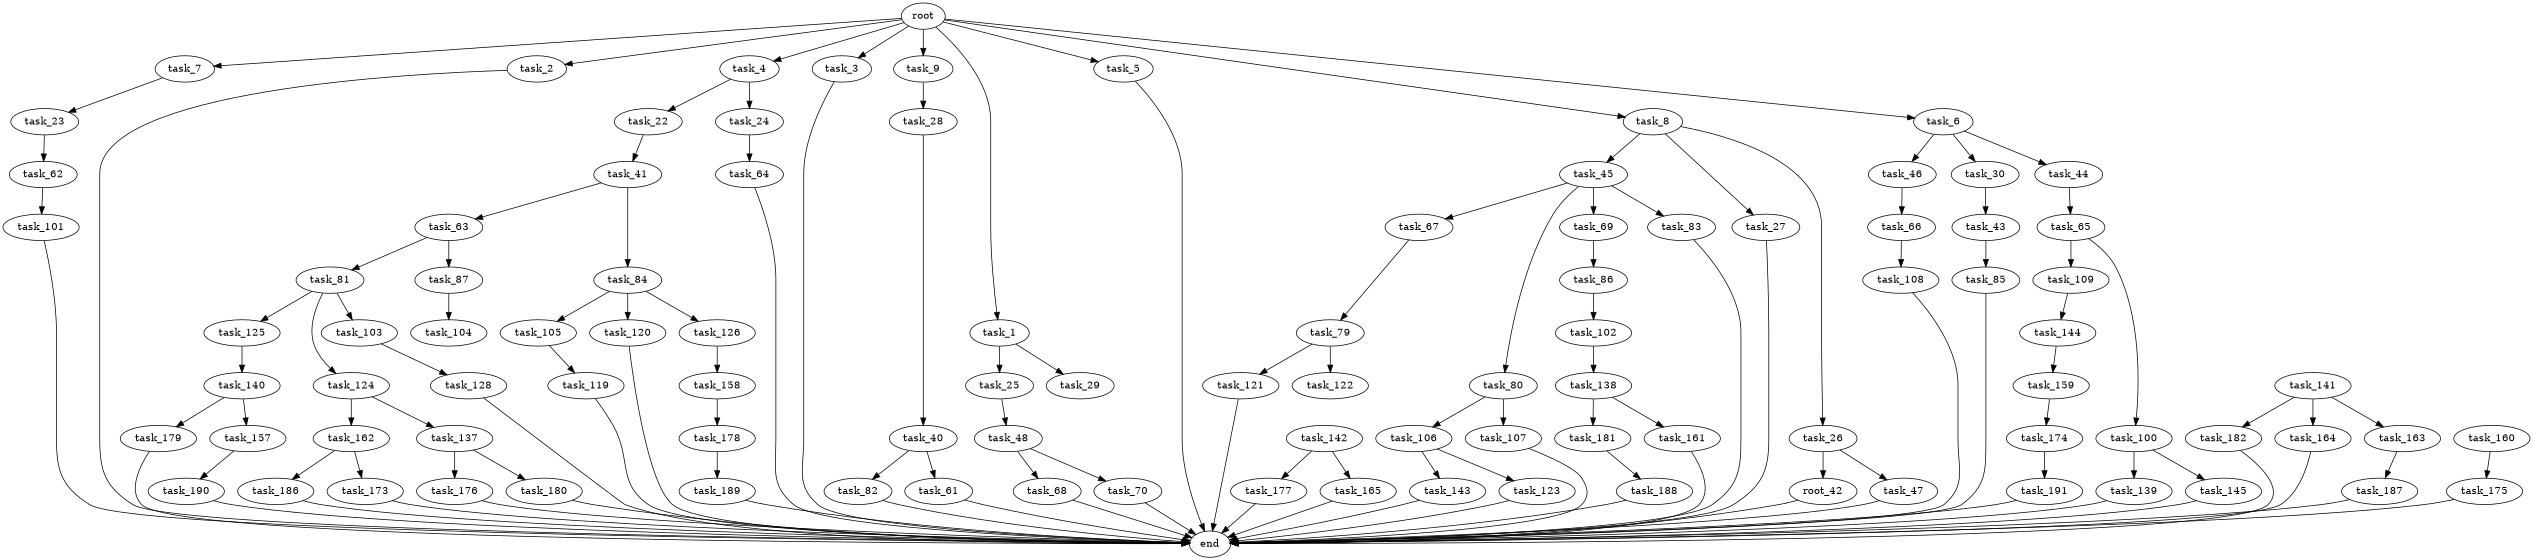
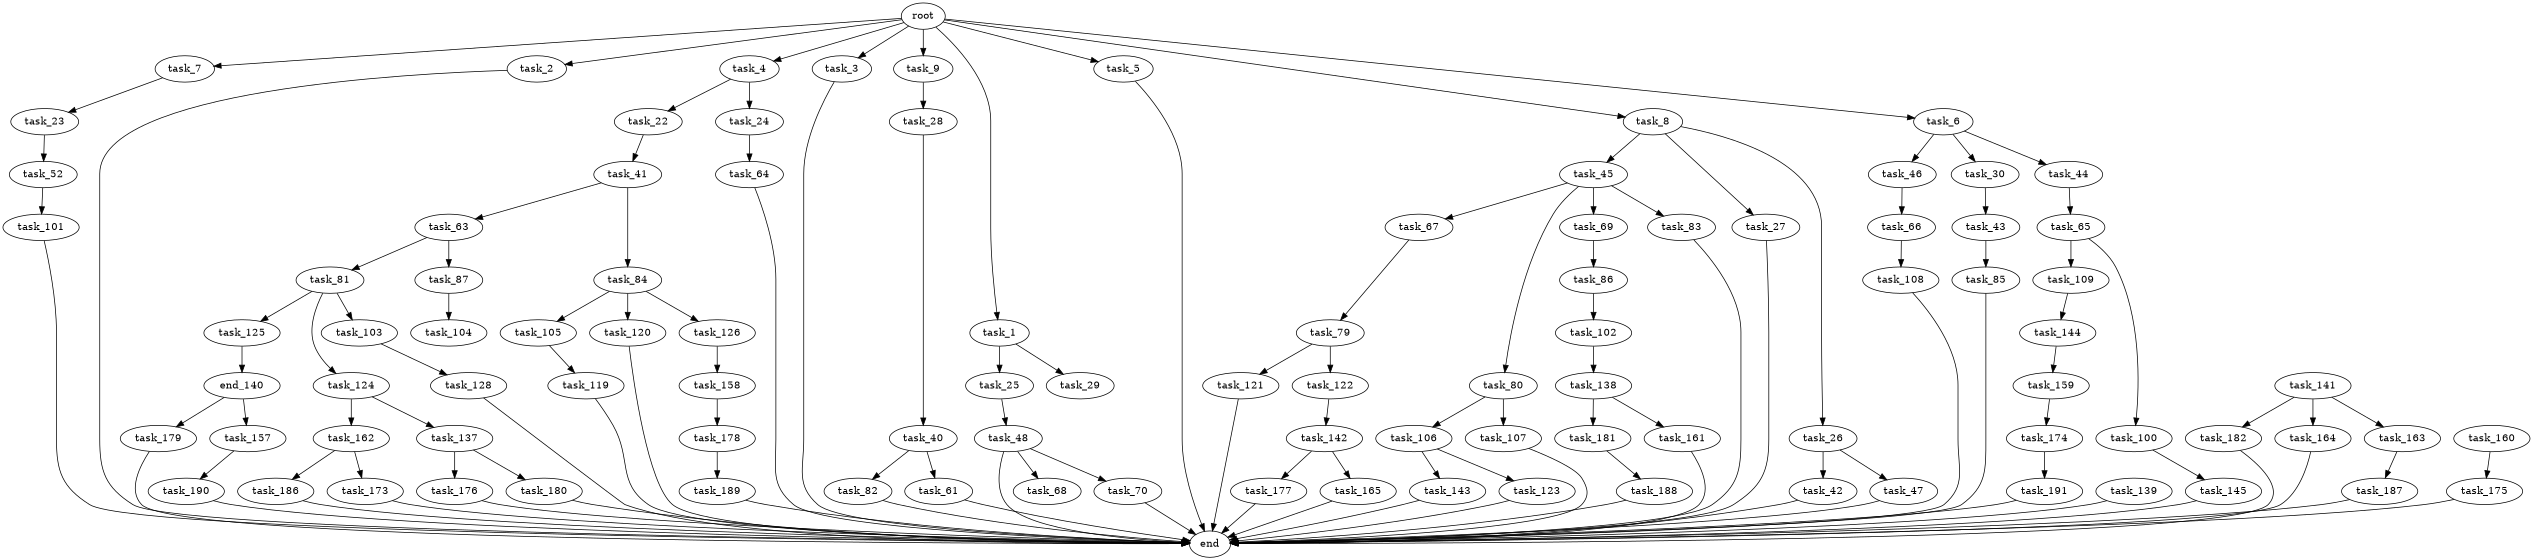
(43, 175) -> (43, 175)
(242, 386) -> (242, 386)
none -> (1328, 409)
(2134, 461) -> none
(1823, 491) -> (1823, 491)
(1129, 518) -> (1042, 523)
